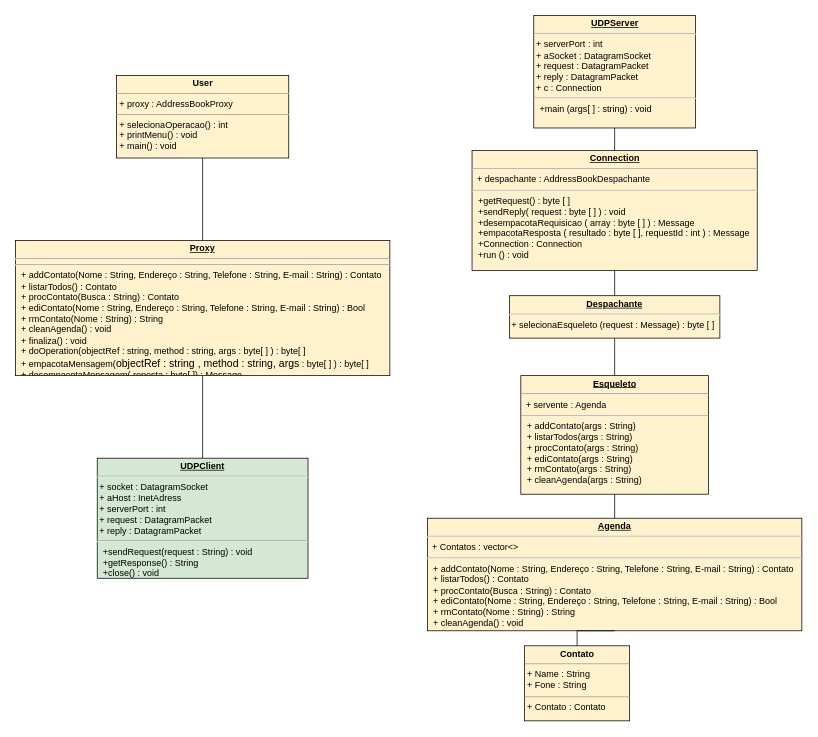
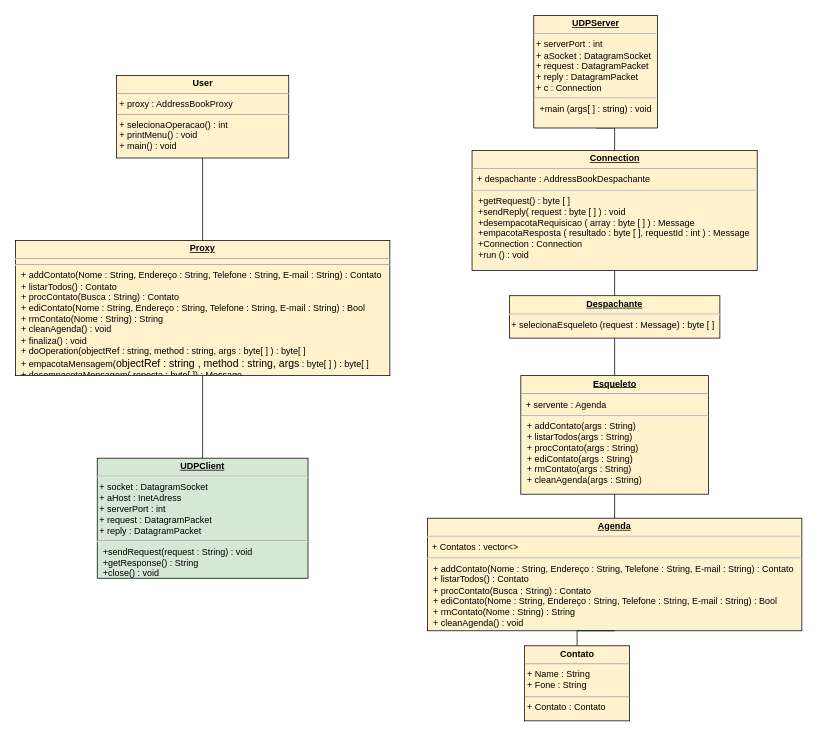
(614, 72) -> (595, 72)
